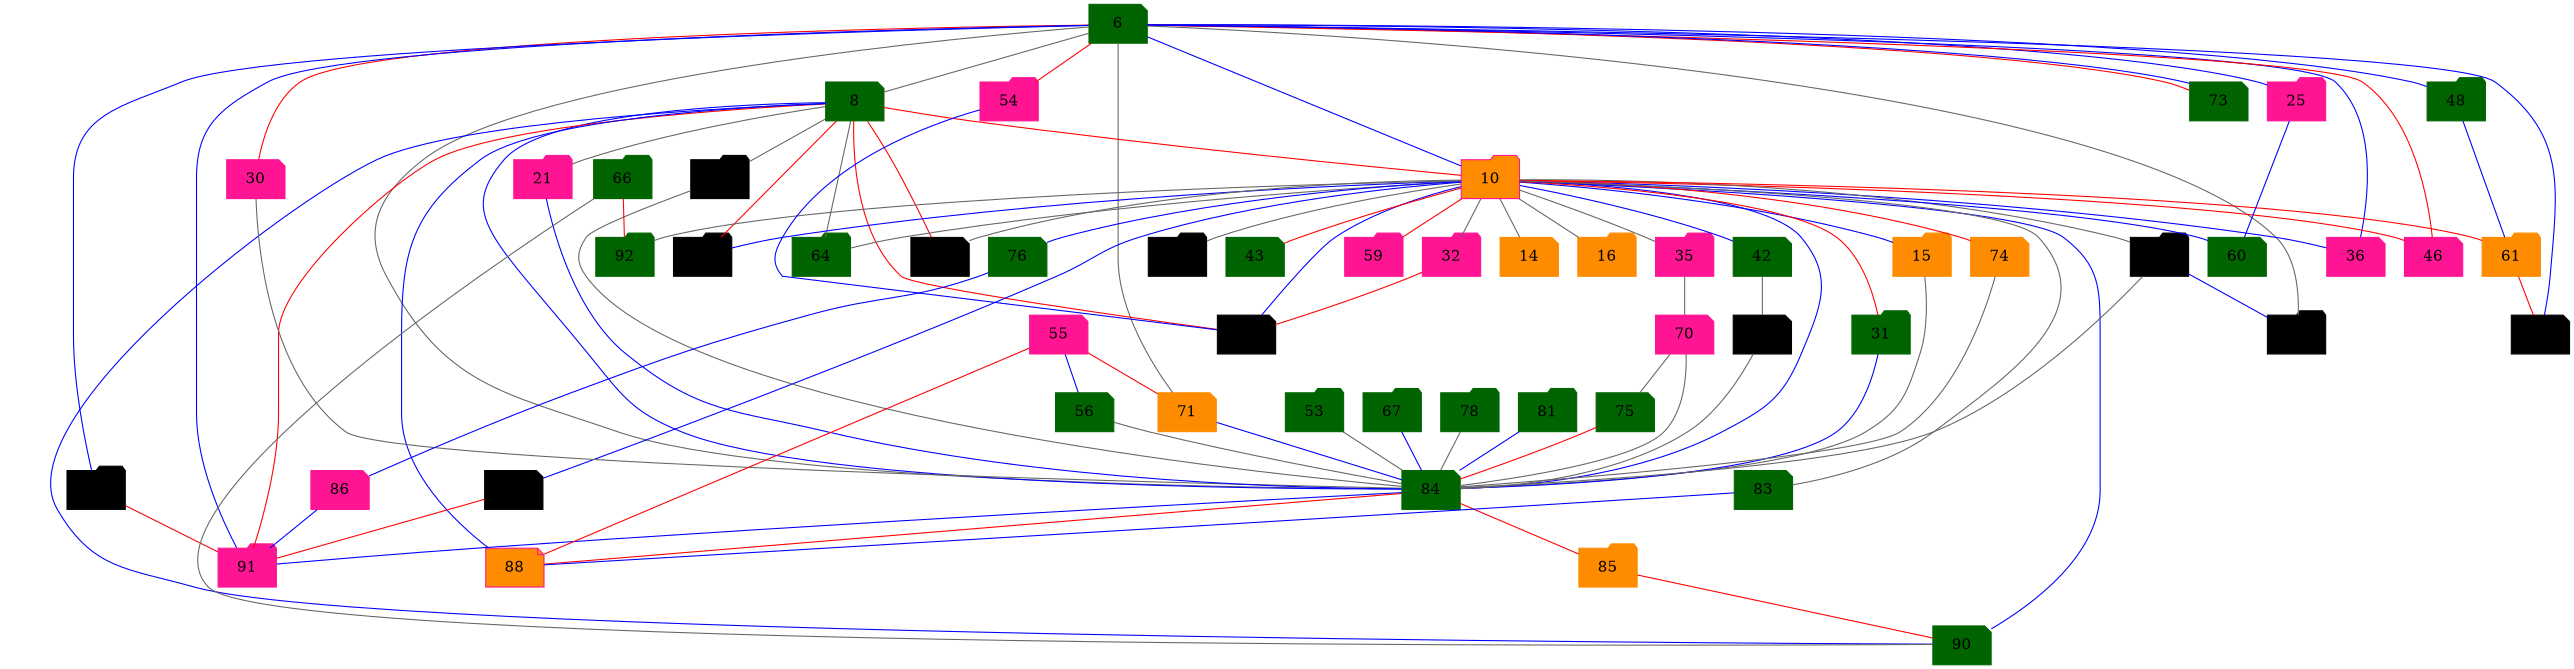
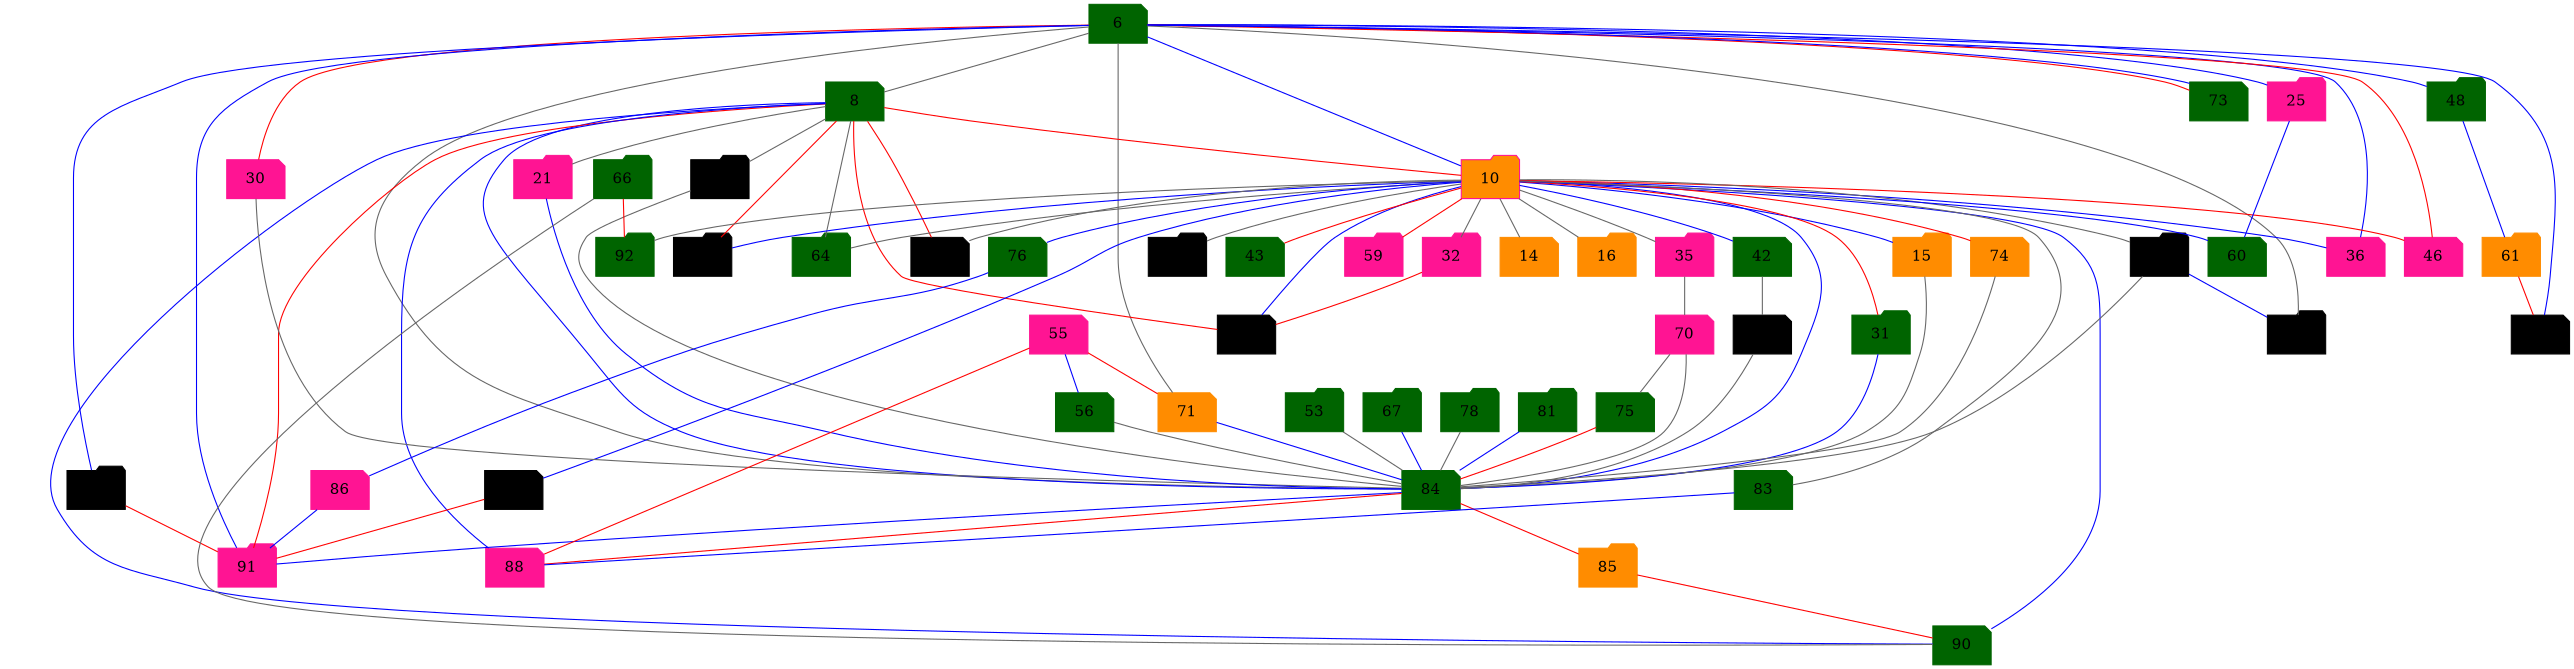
(1009, 101) -> none
(2243, 207) -> none
(515, 568) -> (515, 568)
